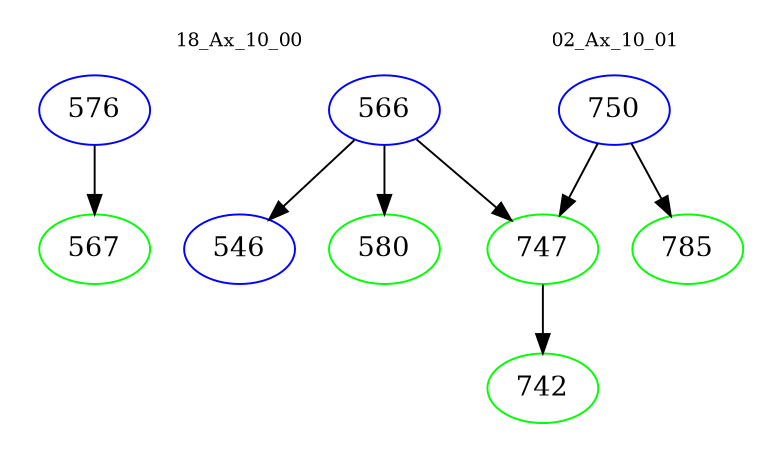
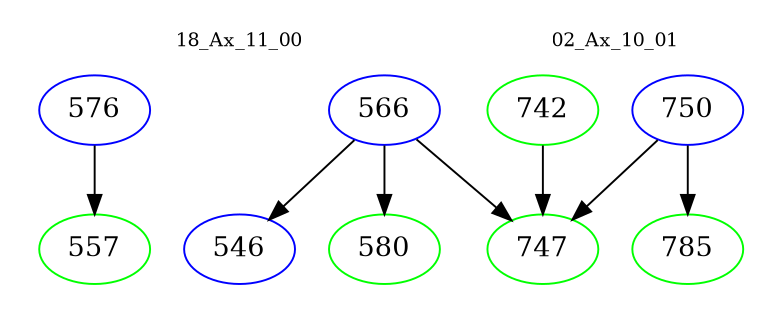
(240, 42) -> (240, 42)
(95, 249) -> (95, 249)
(543, 309) -> (543, 170)
